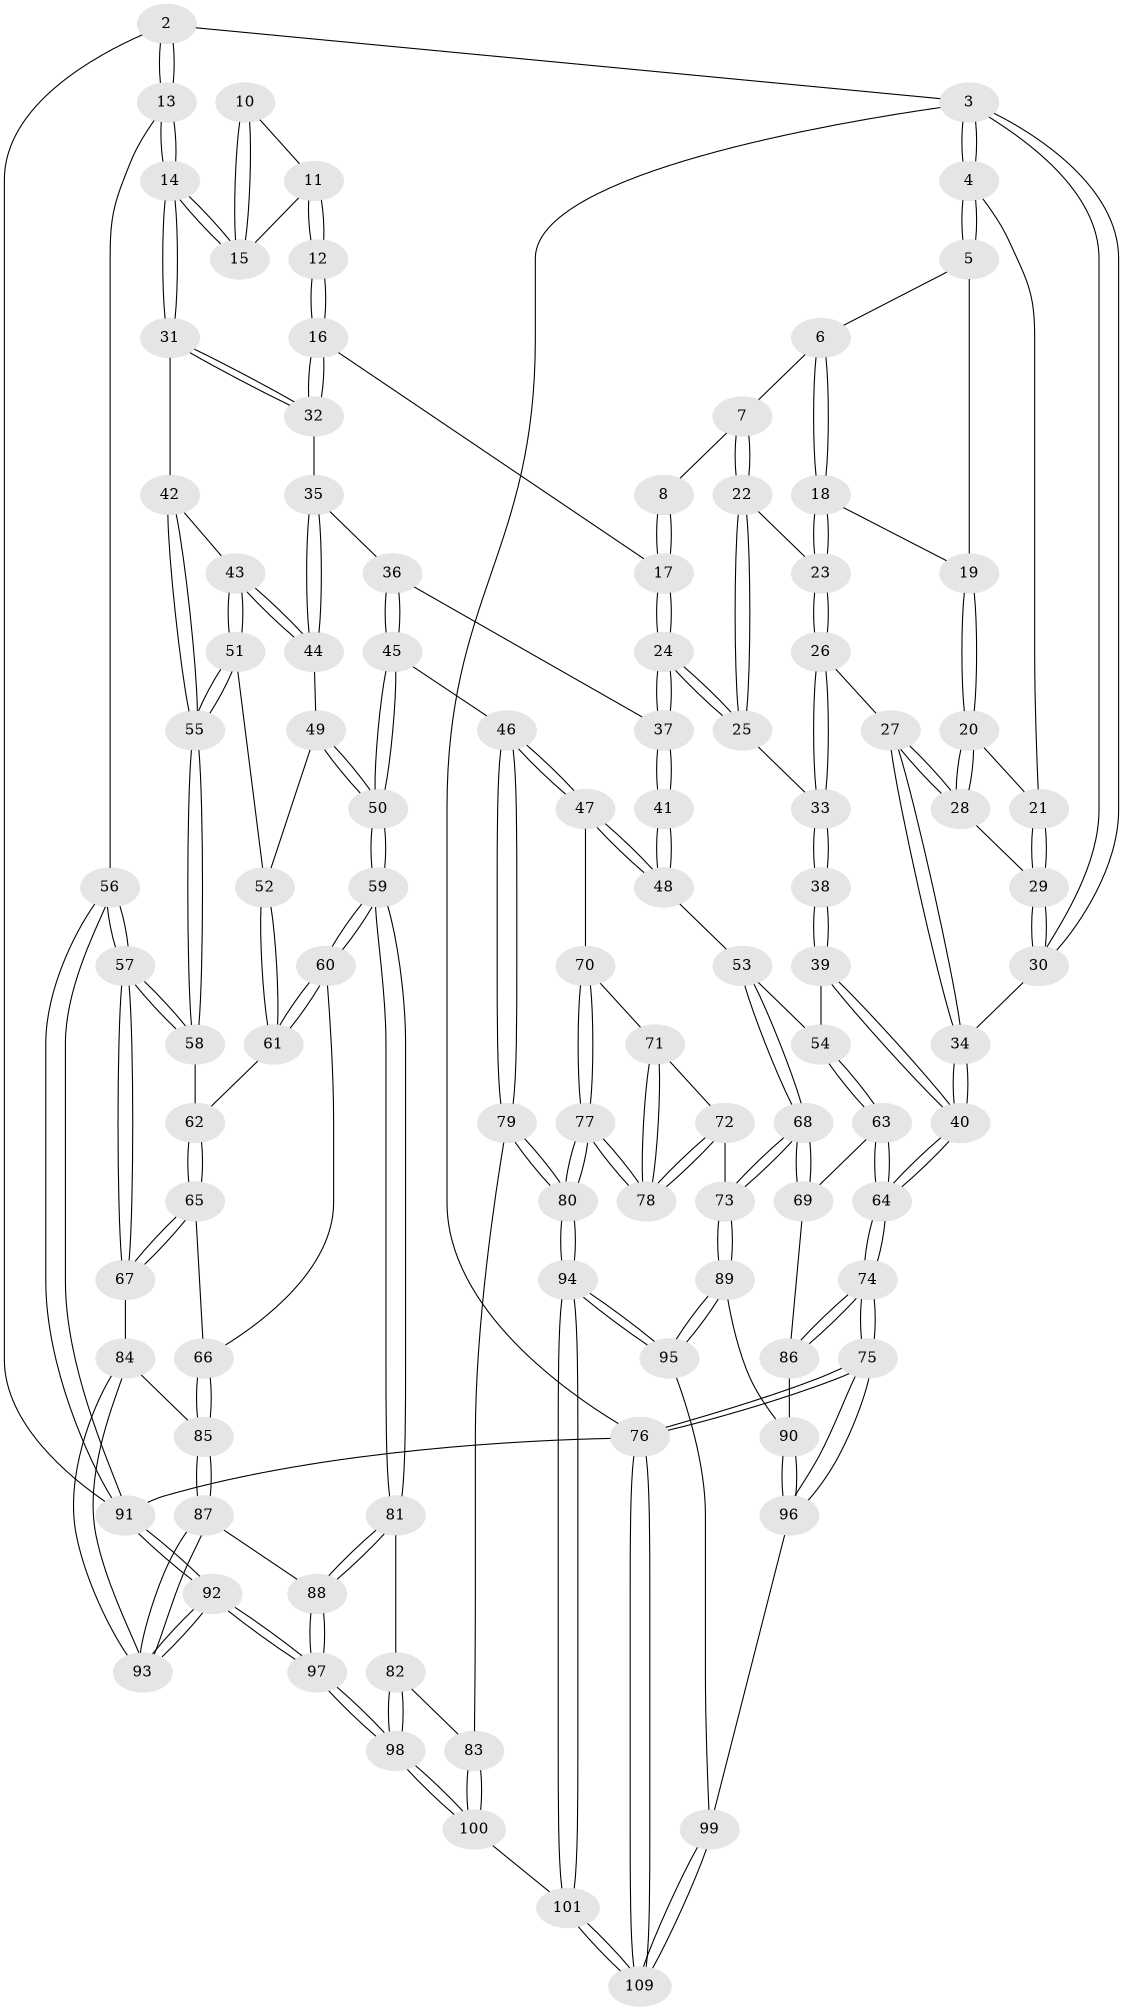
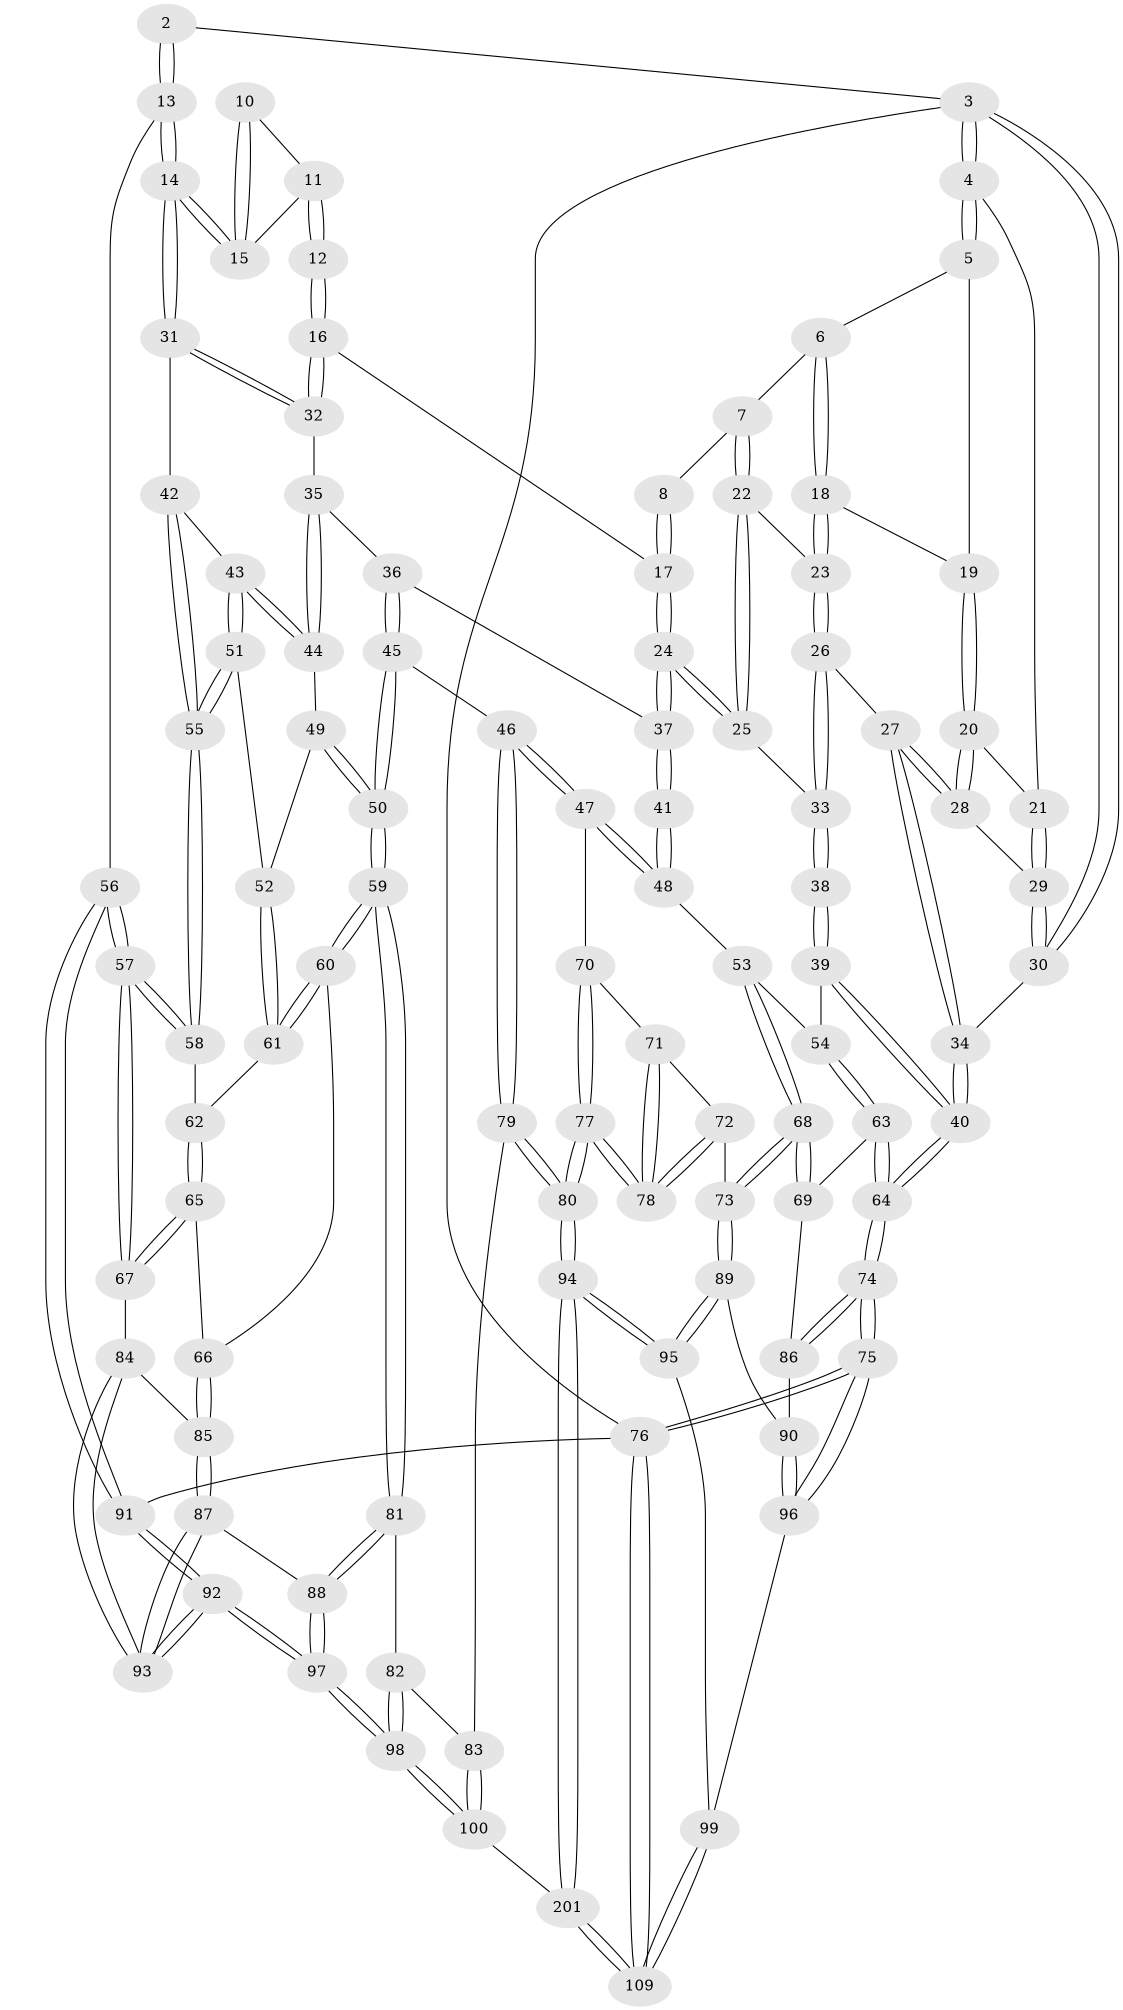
(4, 755) -> none
(568, 1908) -> (568, 1908)
